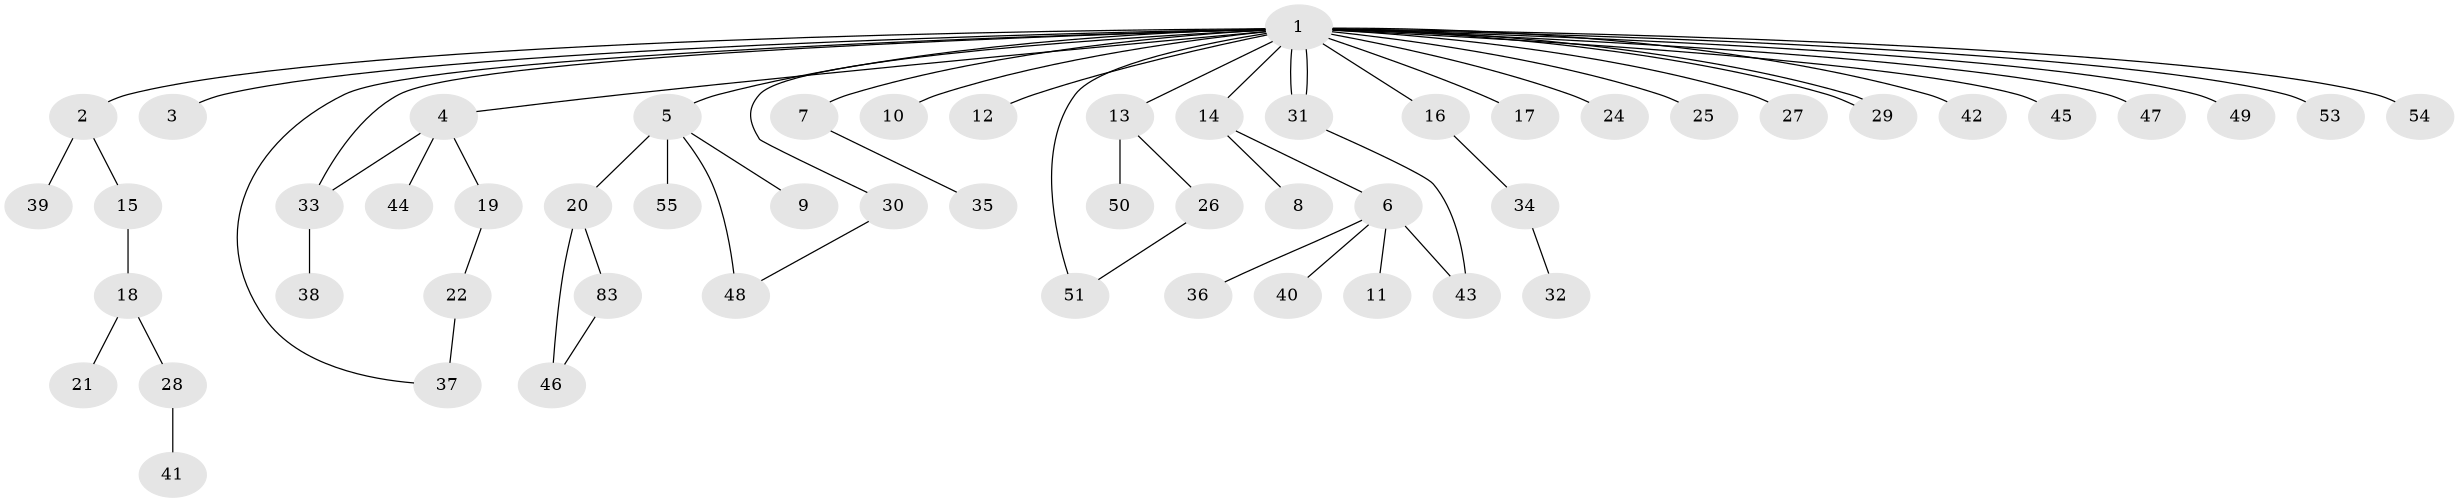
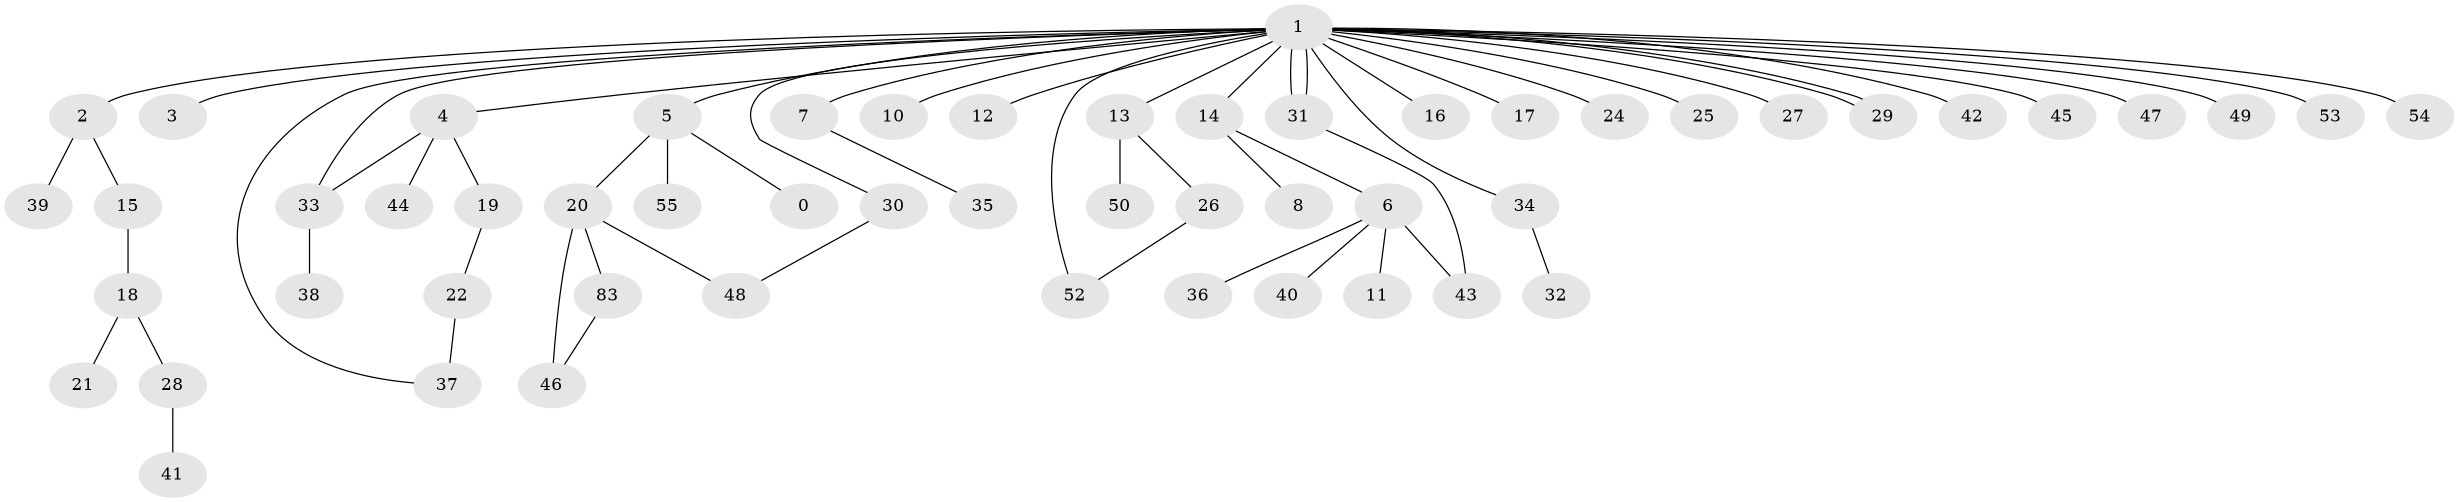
(1480, 161) -> (1390, 139)
(719, 201) -> (657, 251)
(804, 206) -> (804, 206)
(1075, 296) -> (1075, 296)
